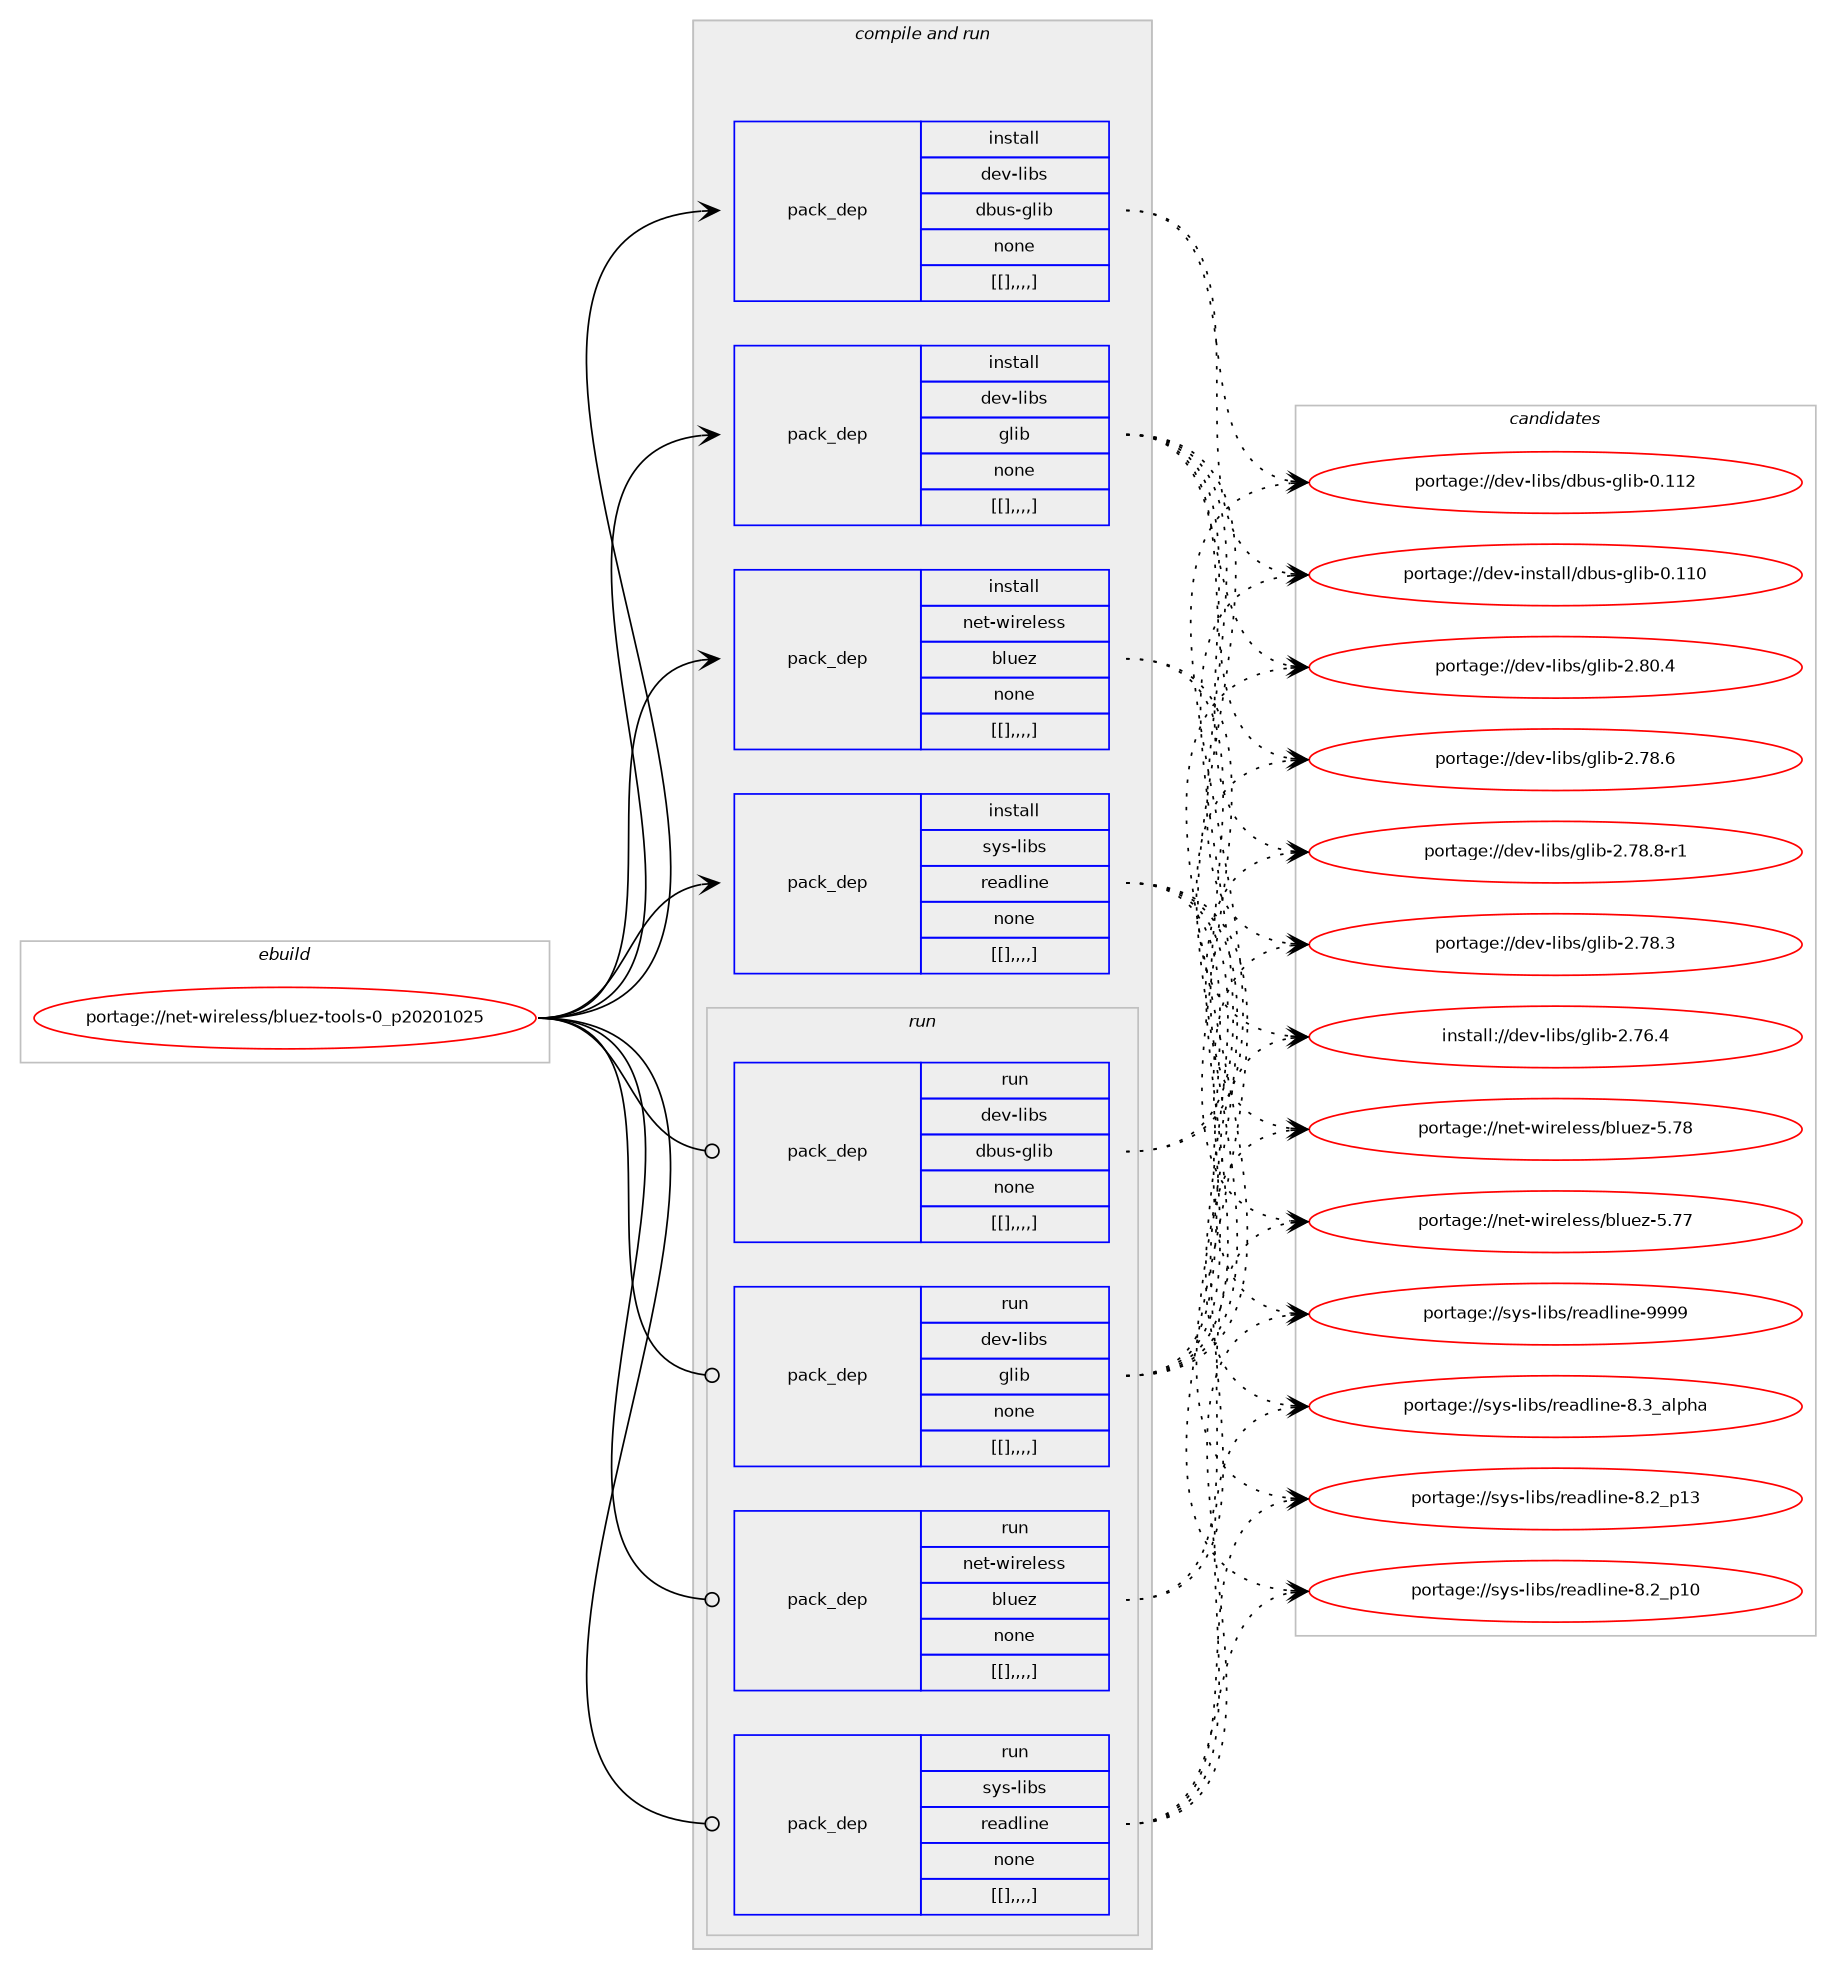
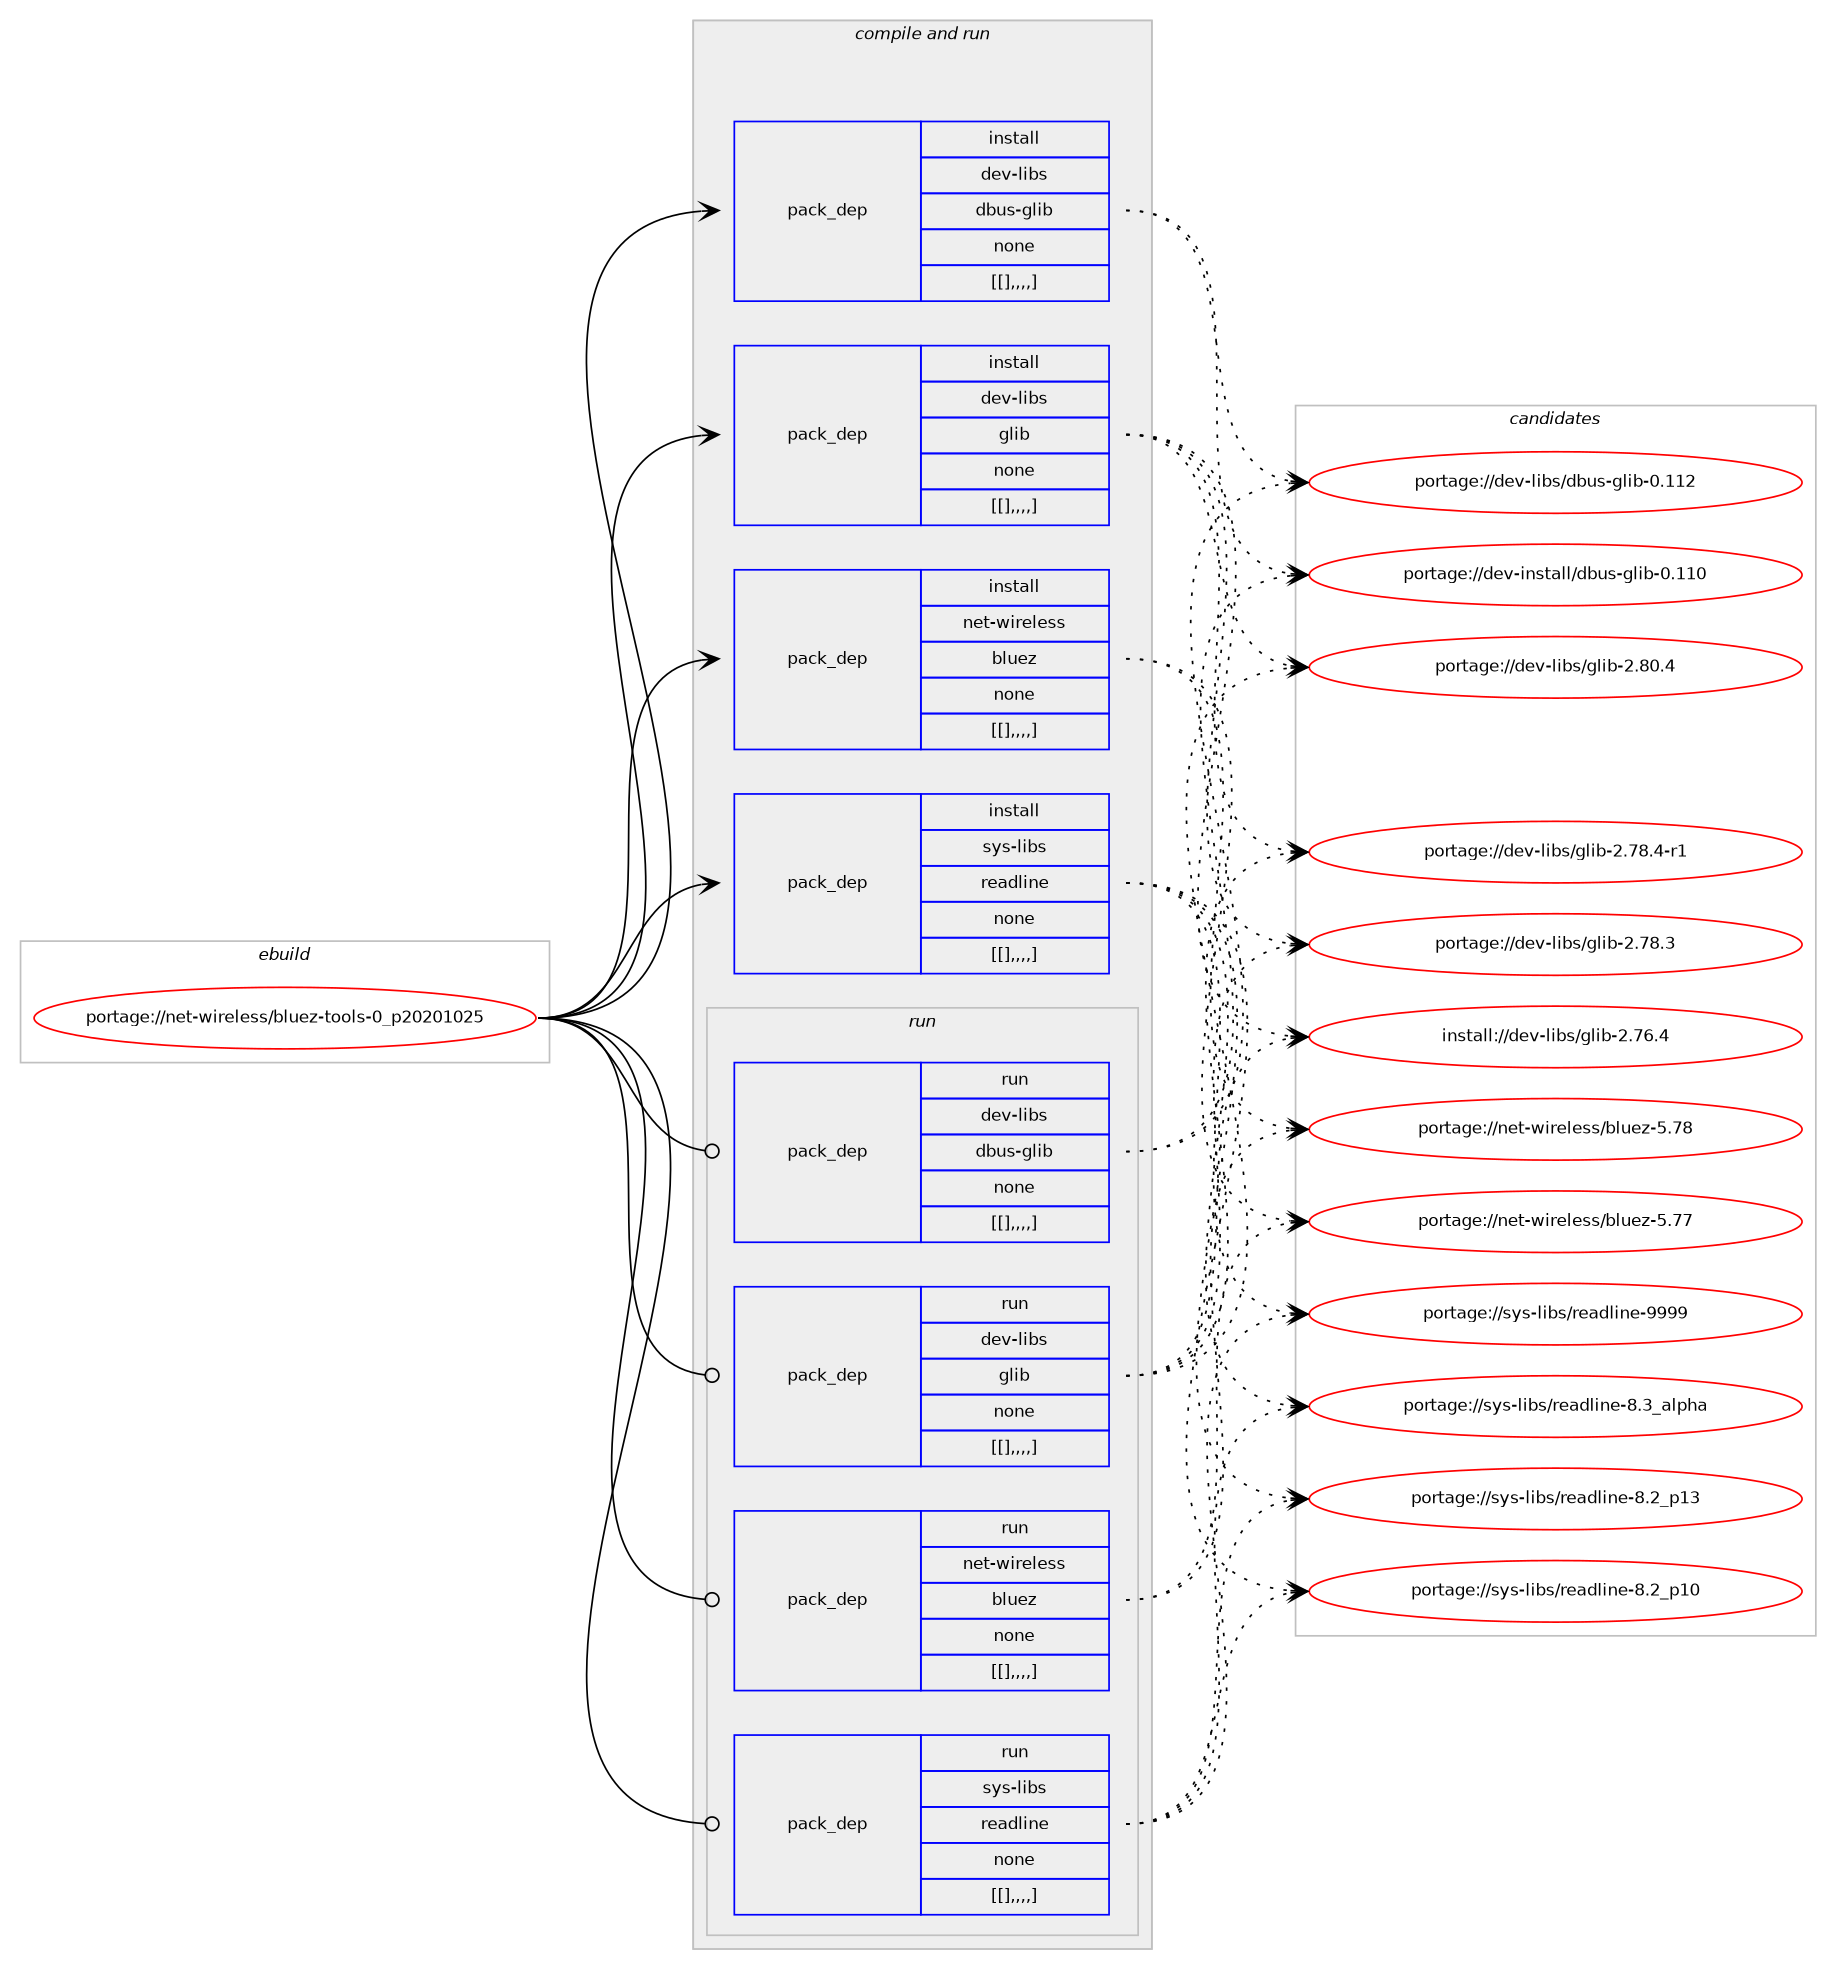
(1556, 760) -> none
(1556, 852) -> (1556, 852)
